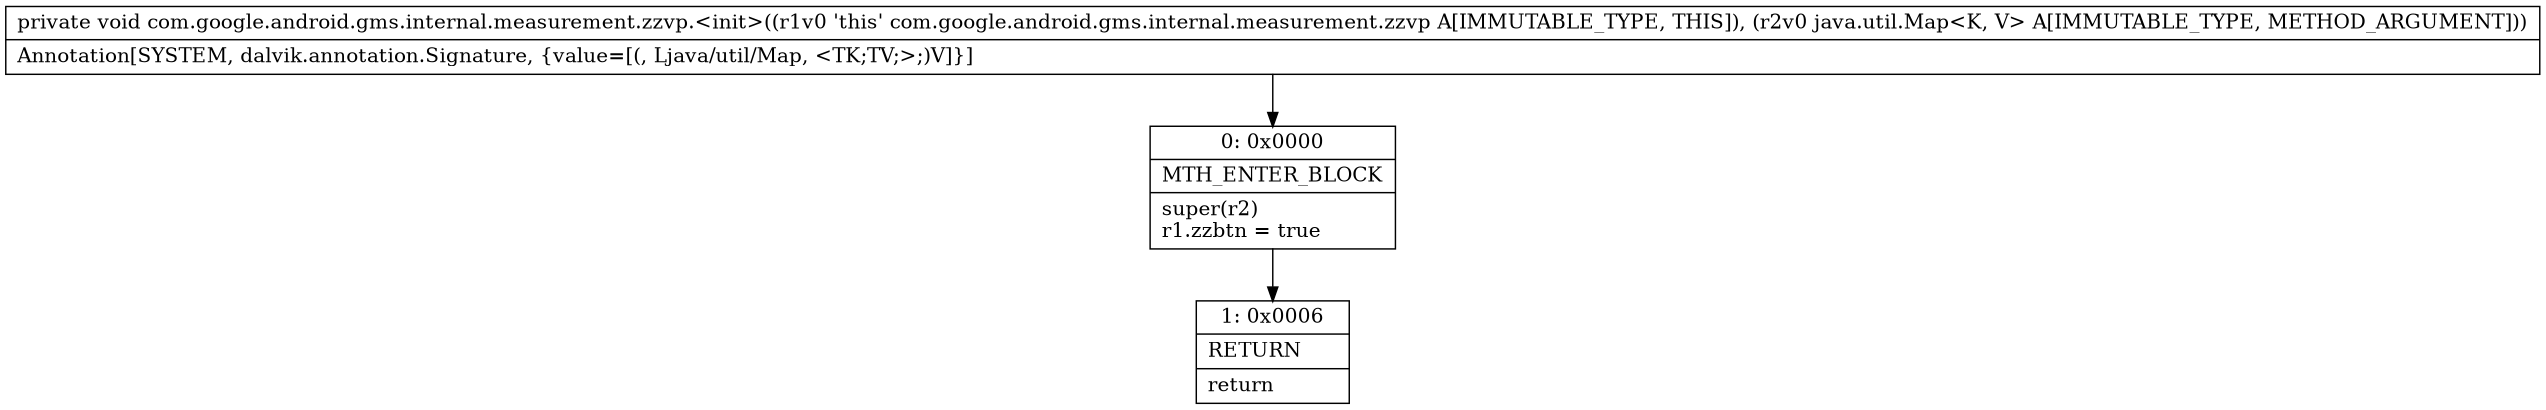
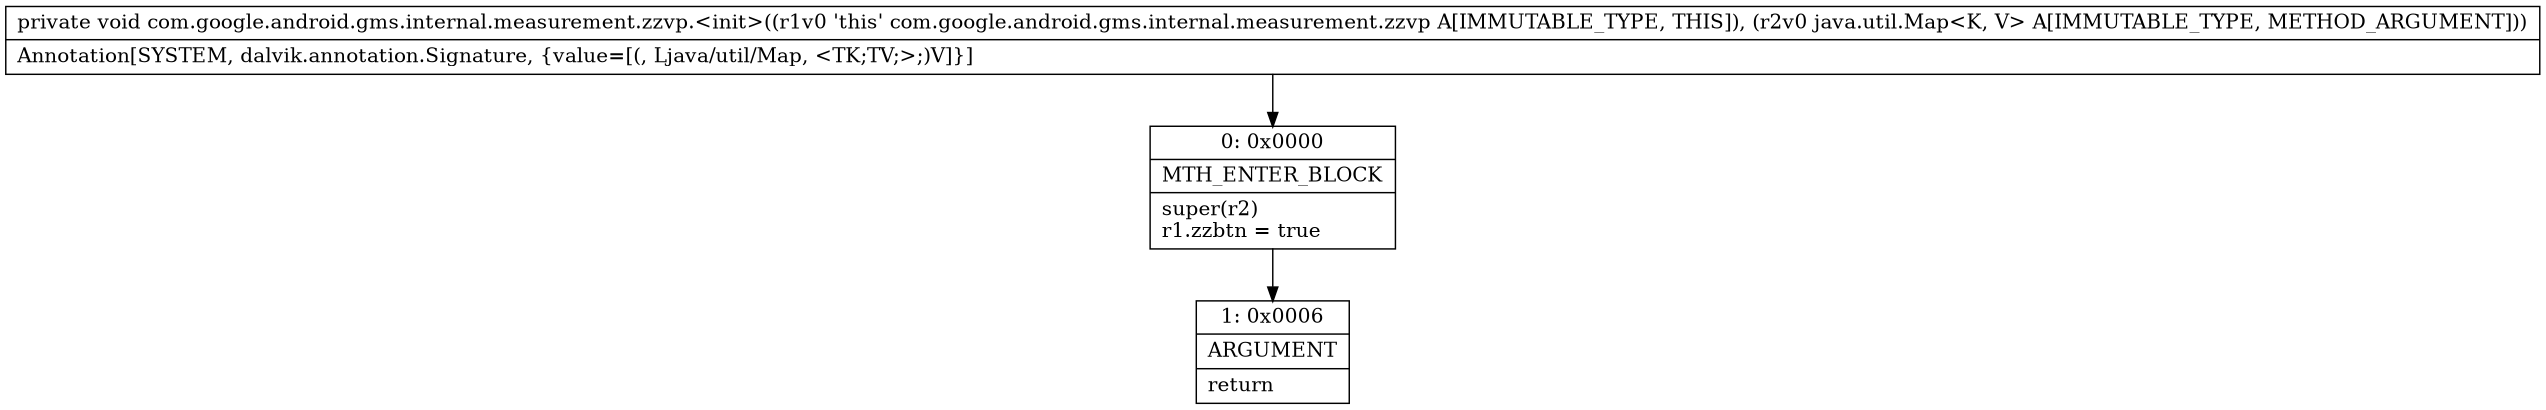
(1255, 351) -> (1273, 351)
